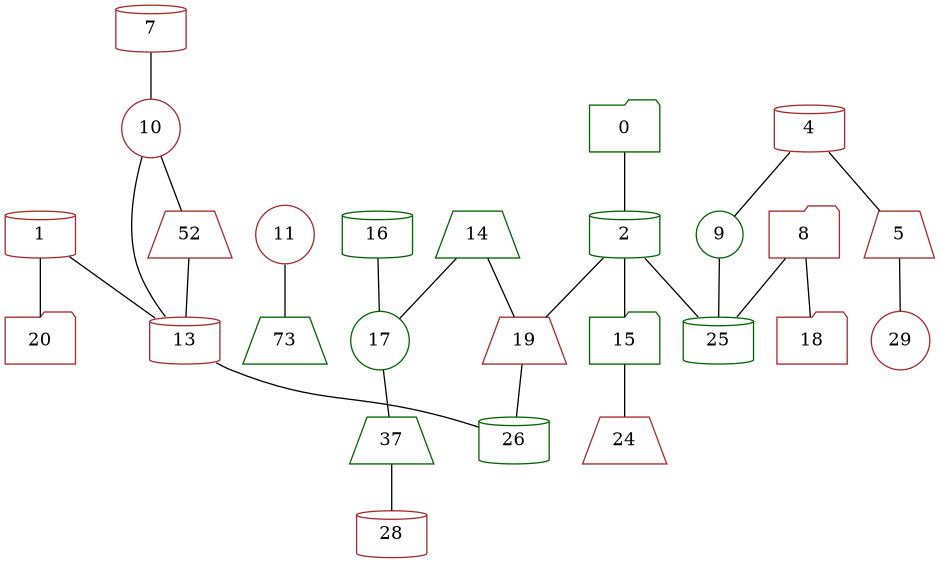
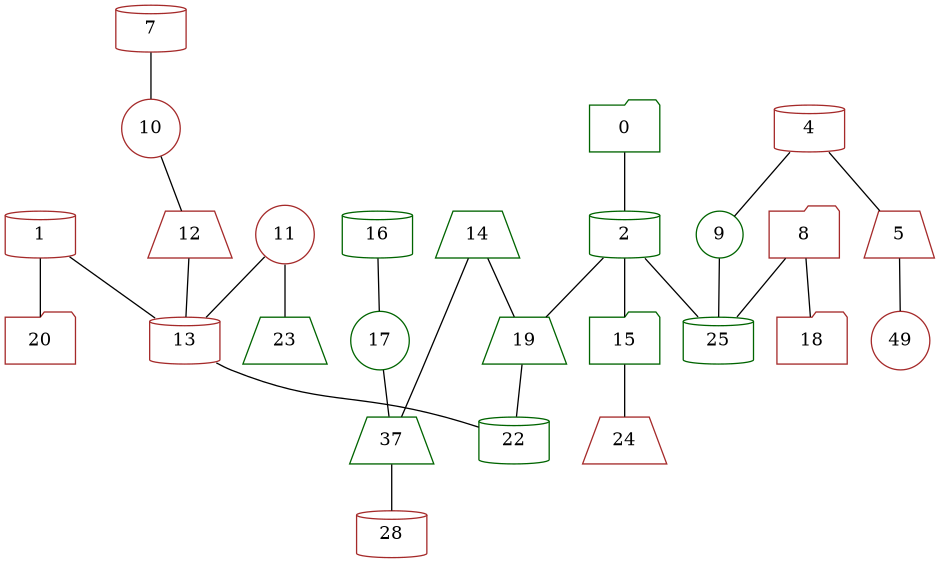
(190, 235) -> (190, 235)
(132, 240) -> (235, 287)
(428, 288) -> (435, 338)
(285, 341) -> (285, 341)
(524, 341) -> (524, 341)
(901, 341) -> (901, 341)
(514, 441) -> (514, 441)
